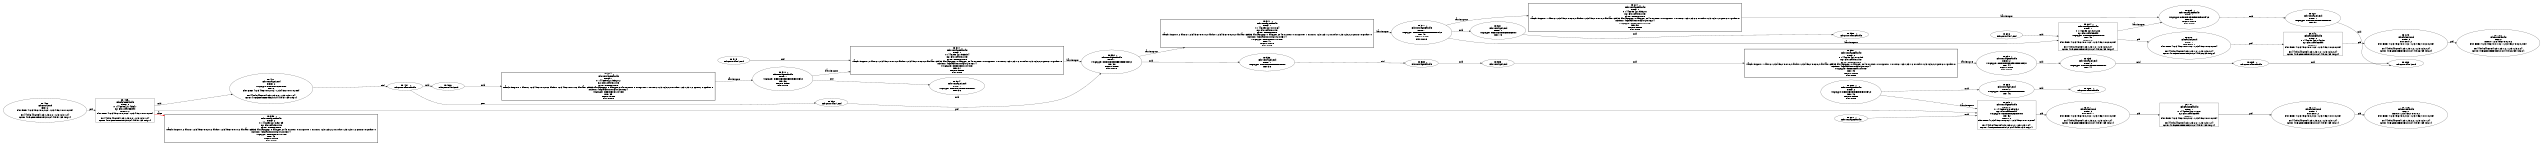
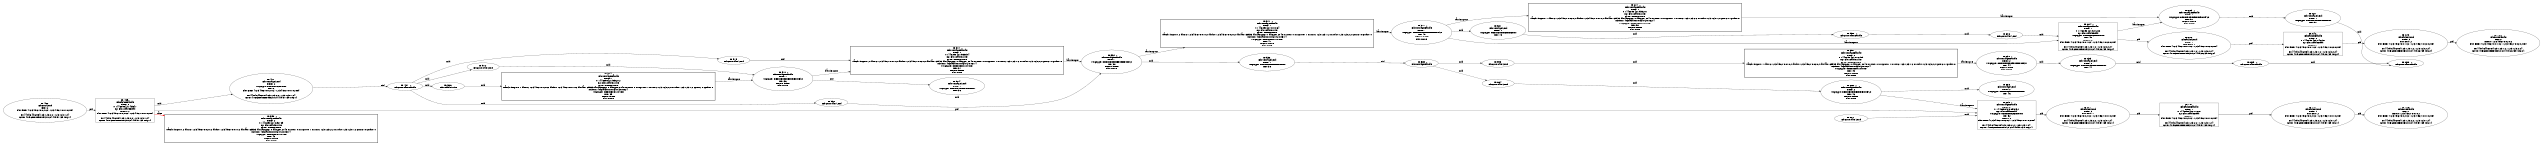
none -> (1929, 35)
none -> (563, 54)
(1498, 63) -> (1498, 63)
(2406, 63) -> (2406, 63)
none -> (483, 67)
none -> (1498, 83)
(448, 86) -> (448, 86)
(2088, 89) -> none
(483, 103) -> (483, 103)
(1851, 119) -> (1851, 119)
